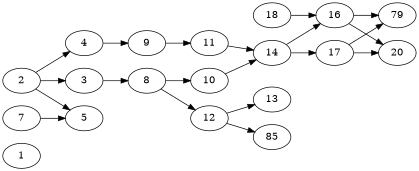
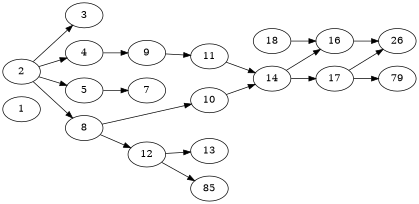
(363, 15) -> none
(397, 53) -> (397, 41)
(112, 81) -> (50, 97)
(49, 118) -> (112, 90)
